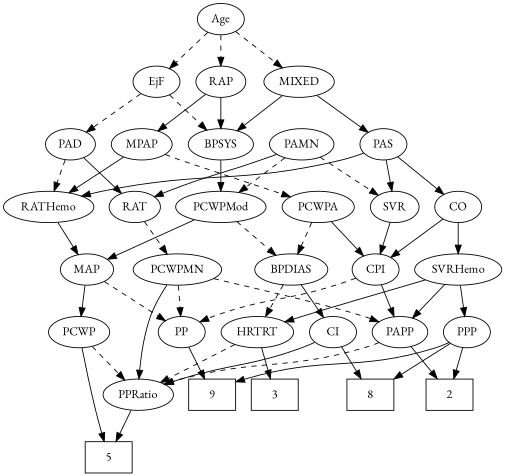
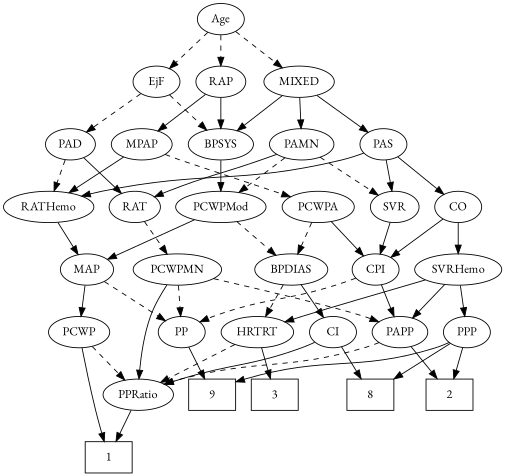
none -> (300, 109)
(109, 457) -> (109, 457)
